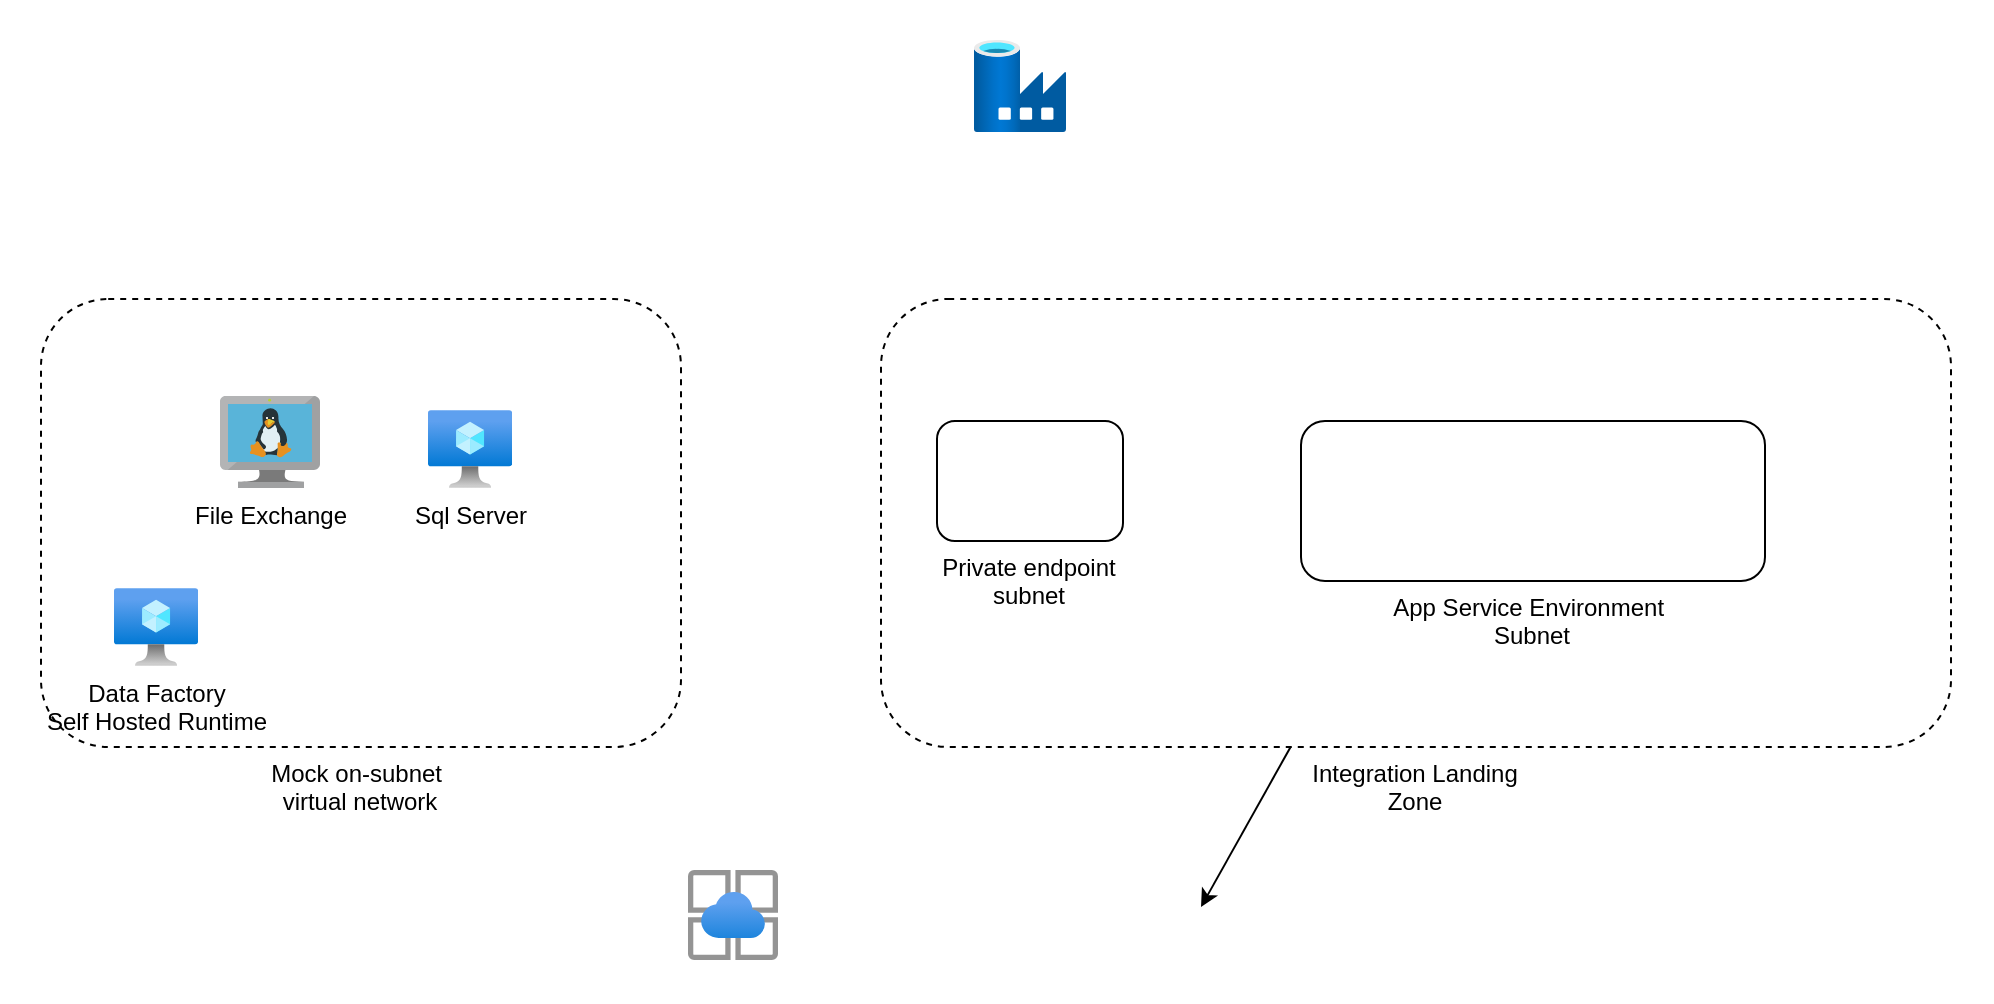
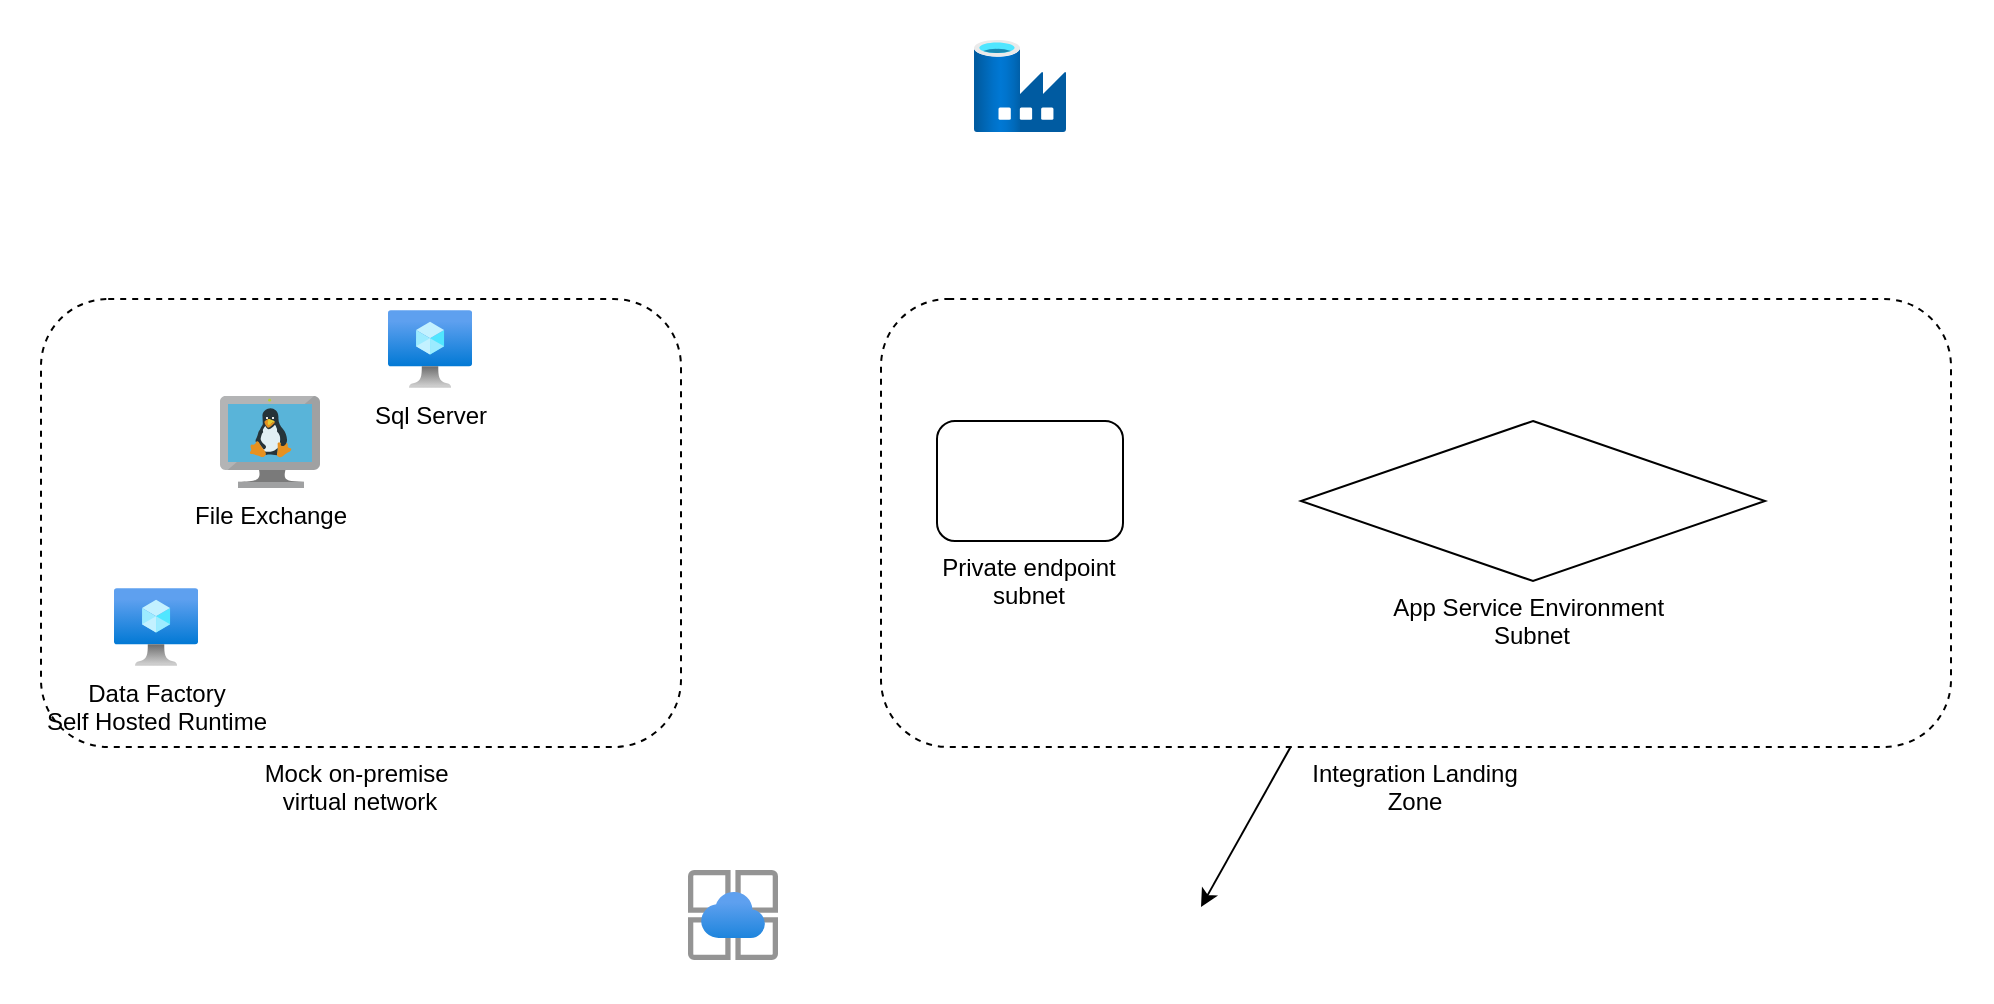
(471, 450) -> (431, 350)
(1533, 501) -> (1533, 501)
(361, 790) -> (361, 790)
